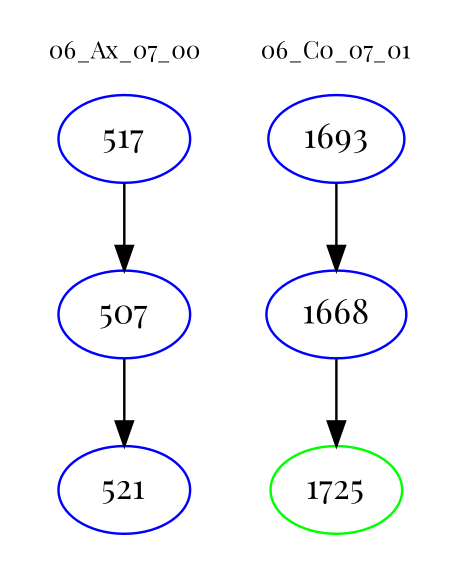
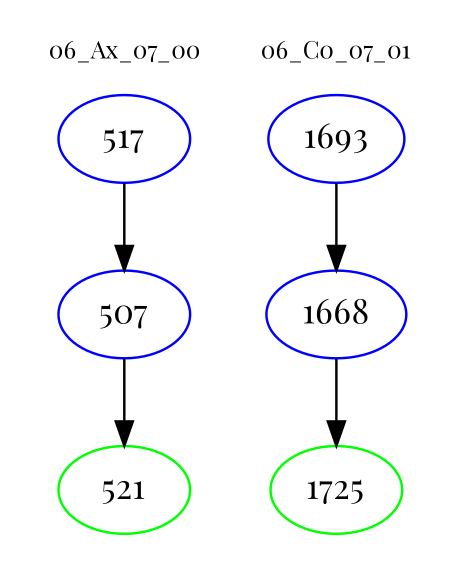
(124, 490) -> (124, 490)
